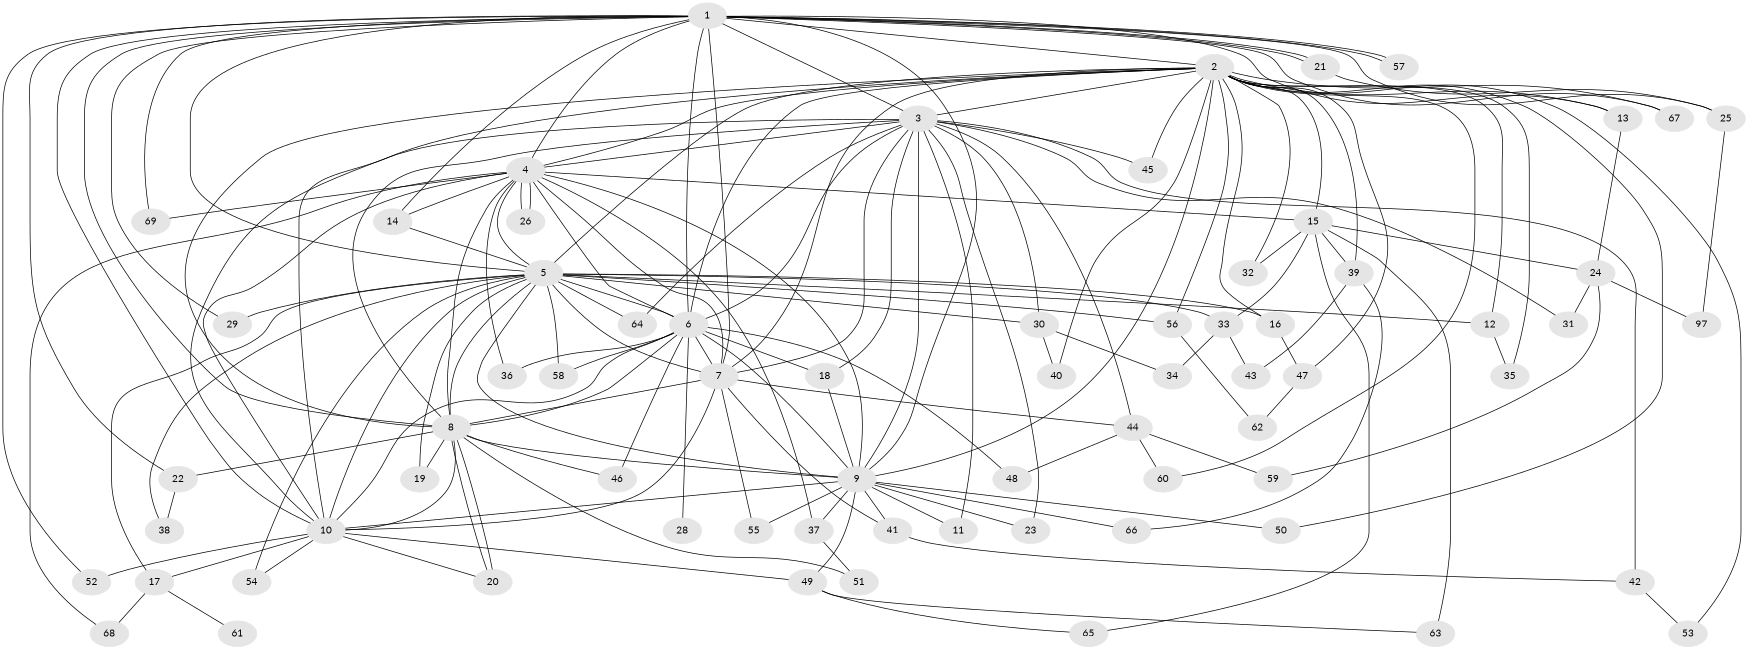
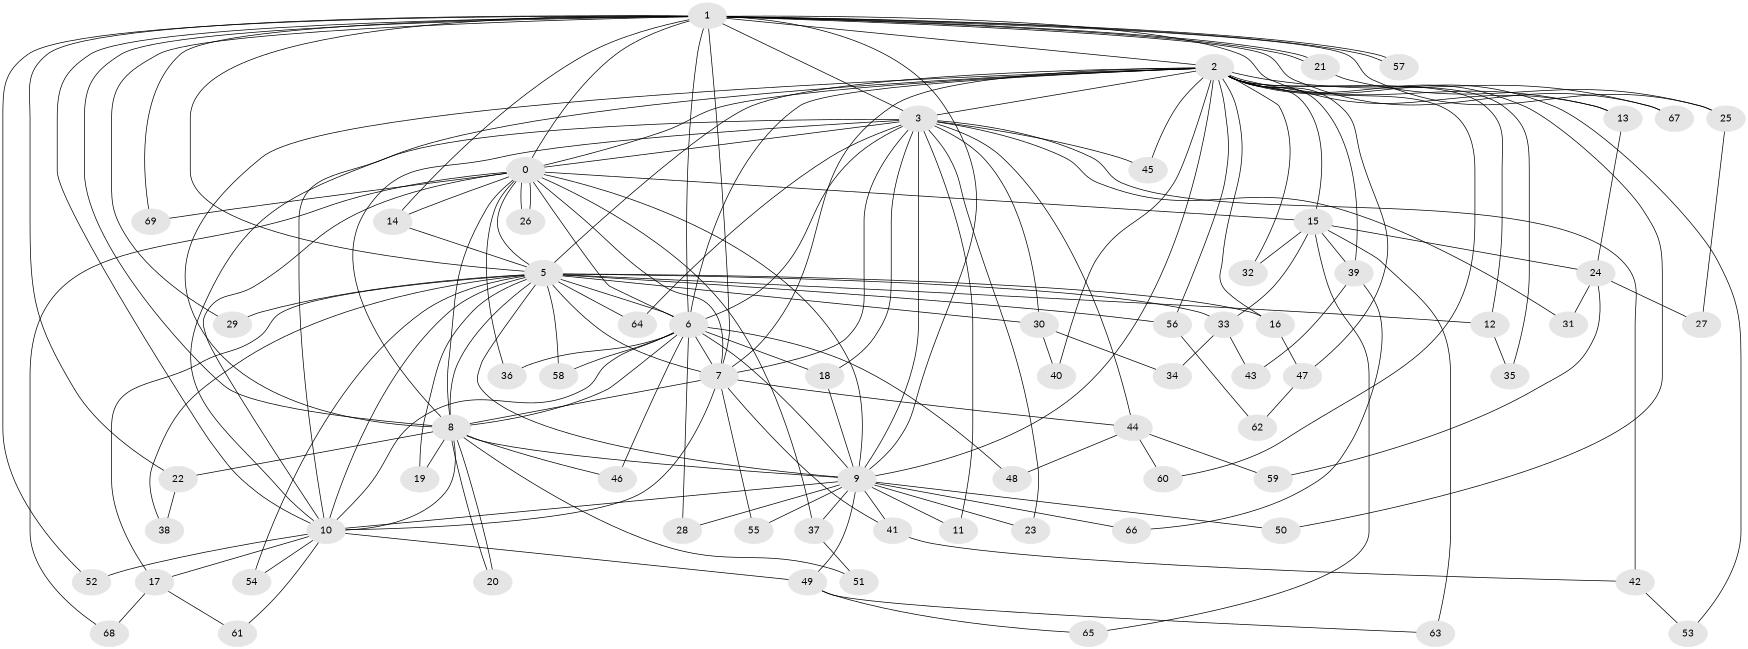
(526, 170) -> (526, 170)
(1702, 325) -> (1702, 325)
none -> (770, 505)
(409, 556) -> (286, 585)
